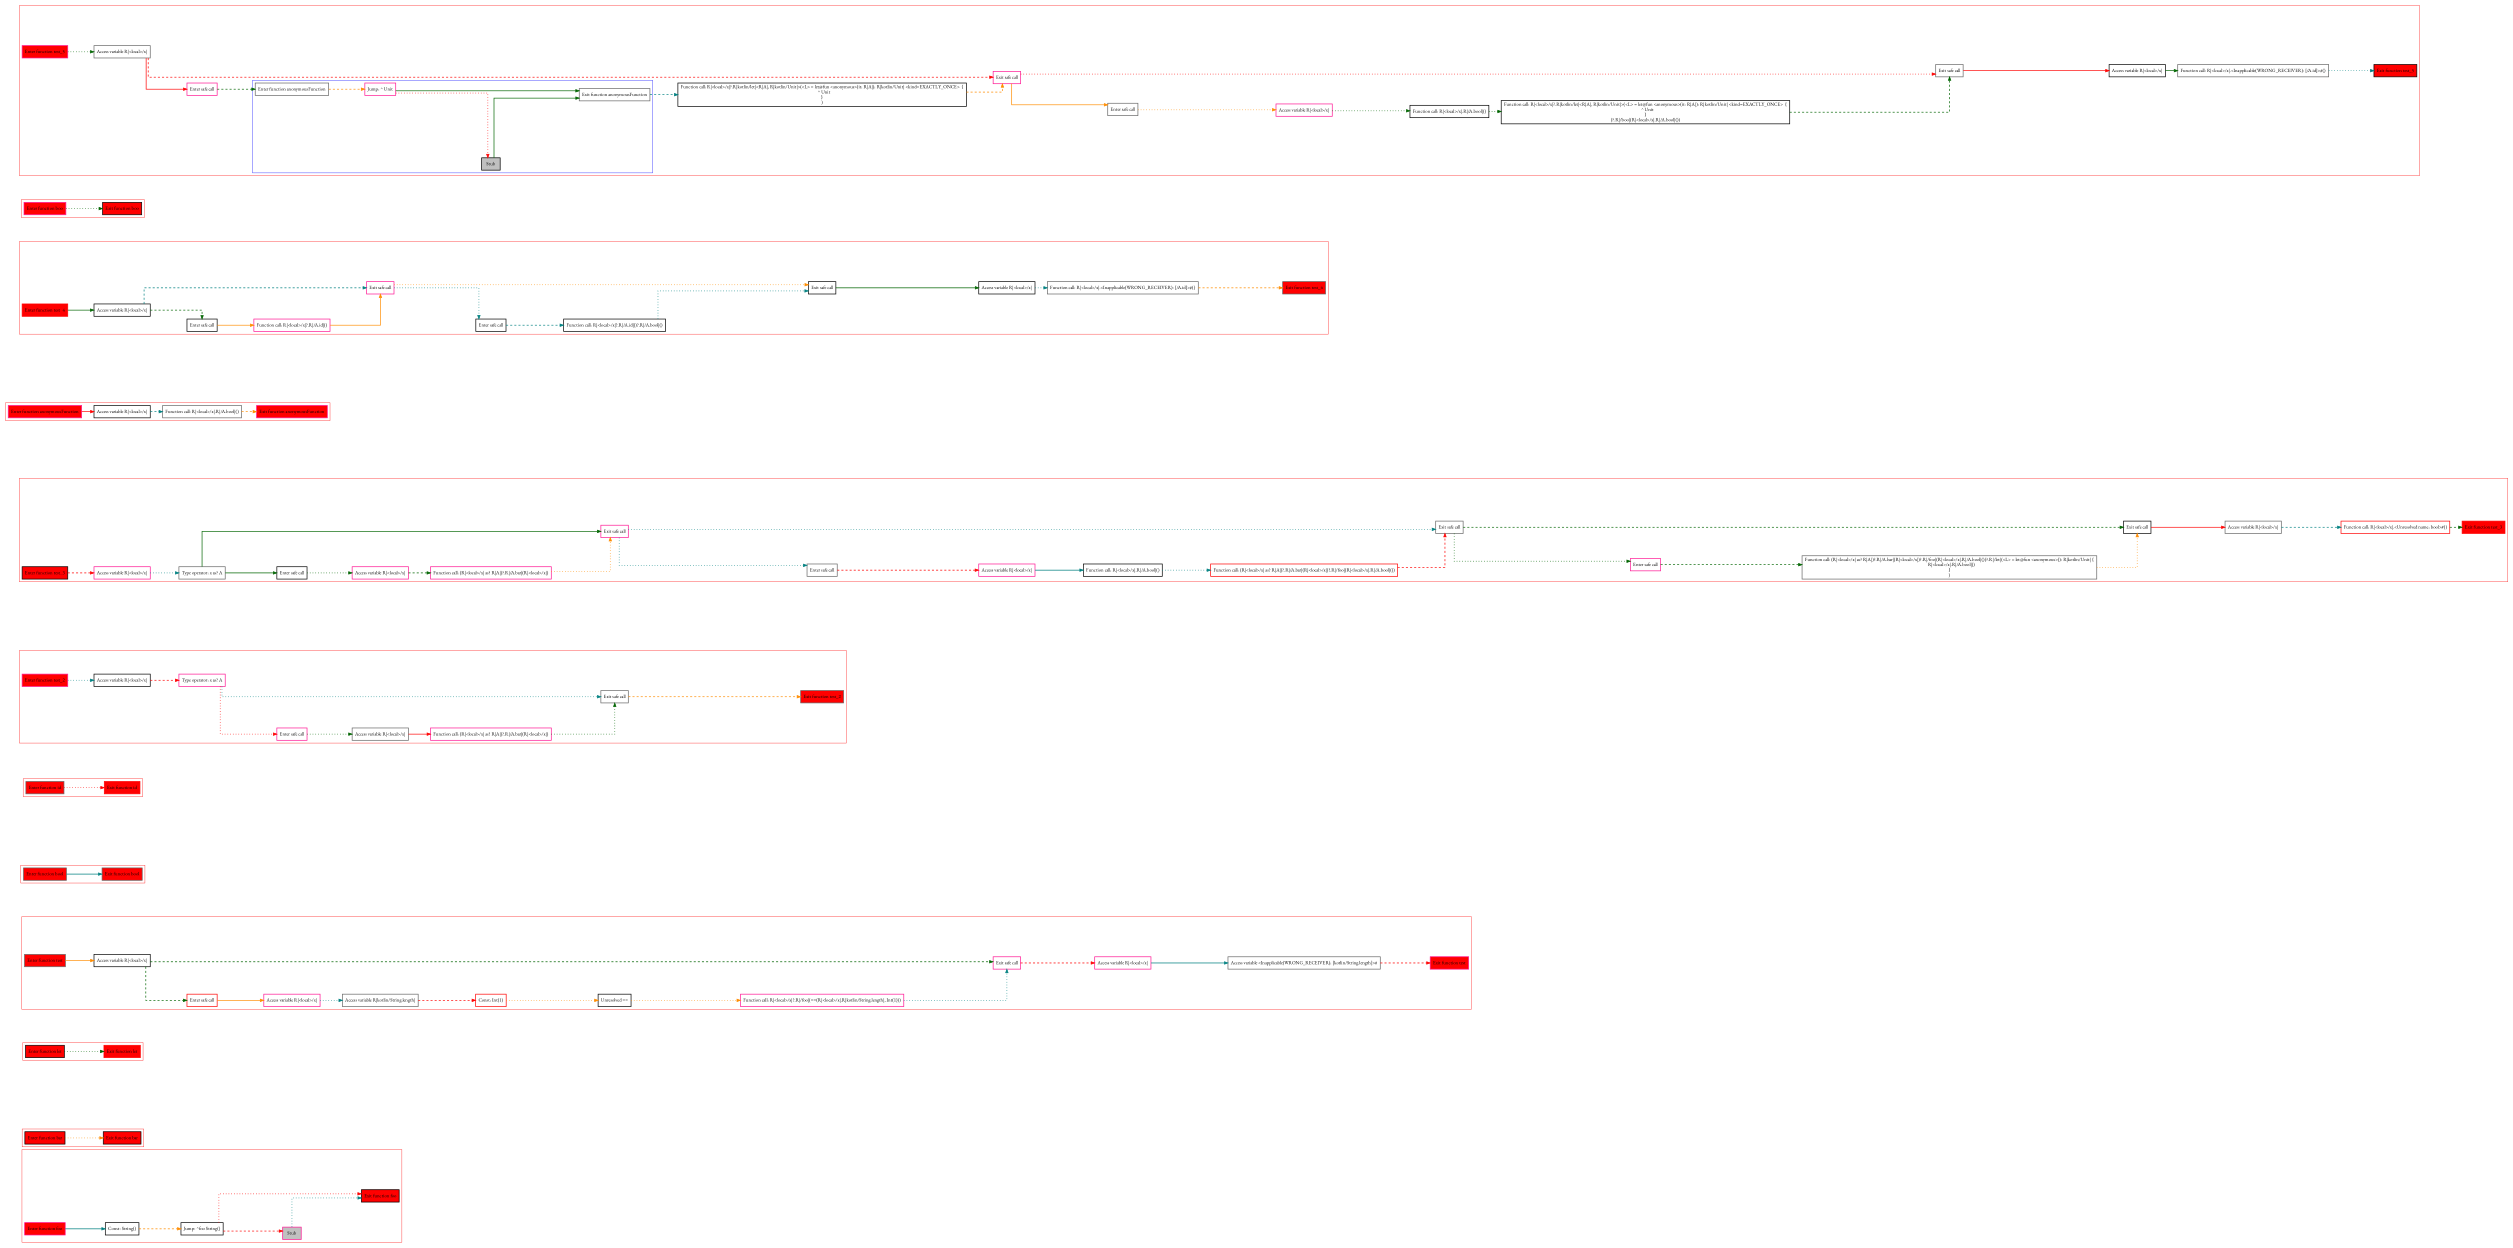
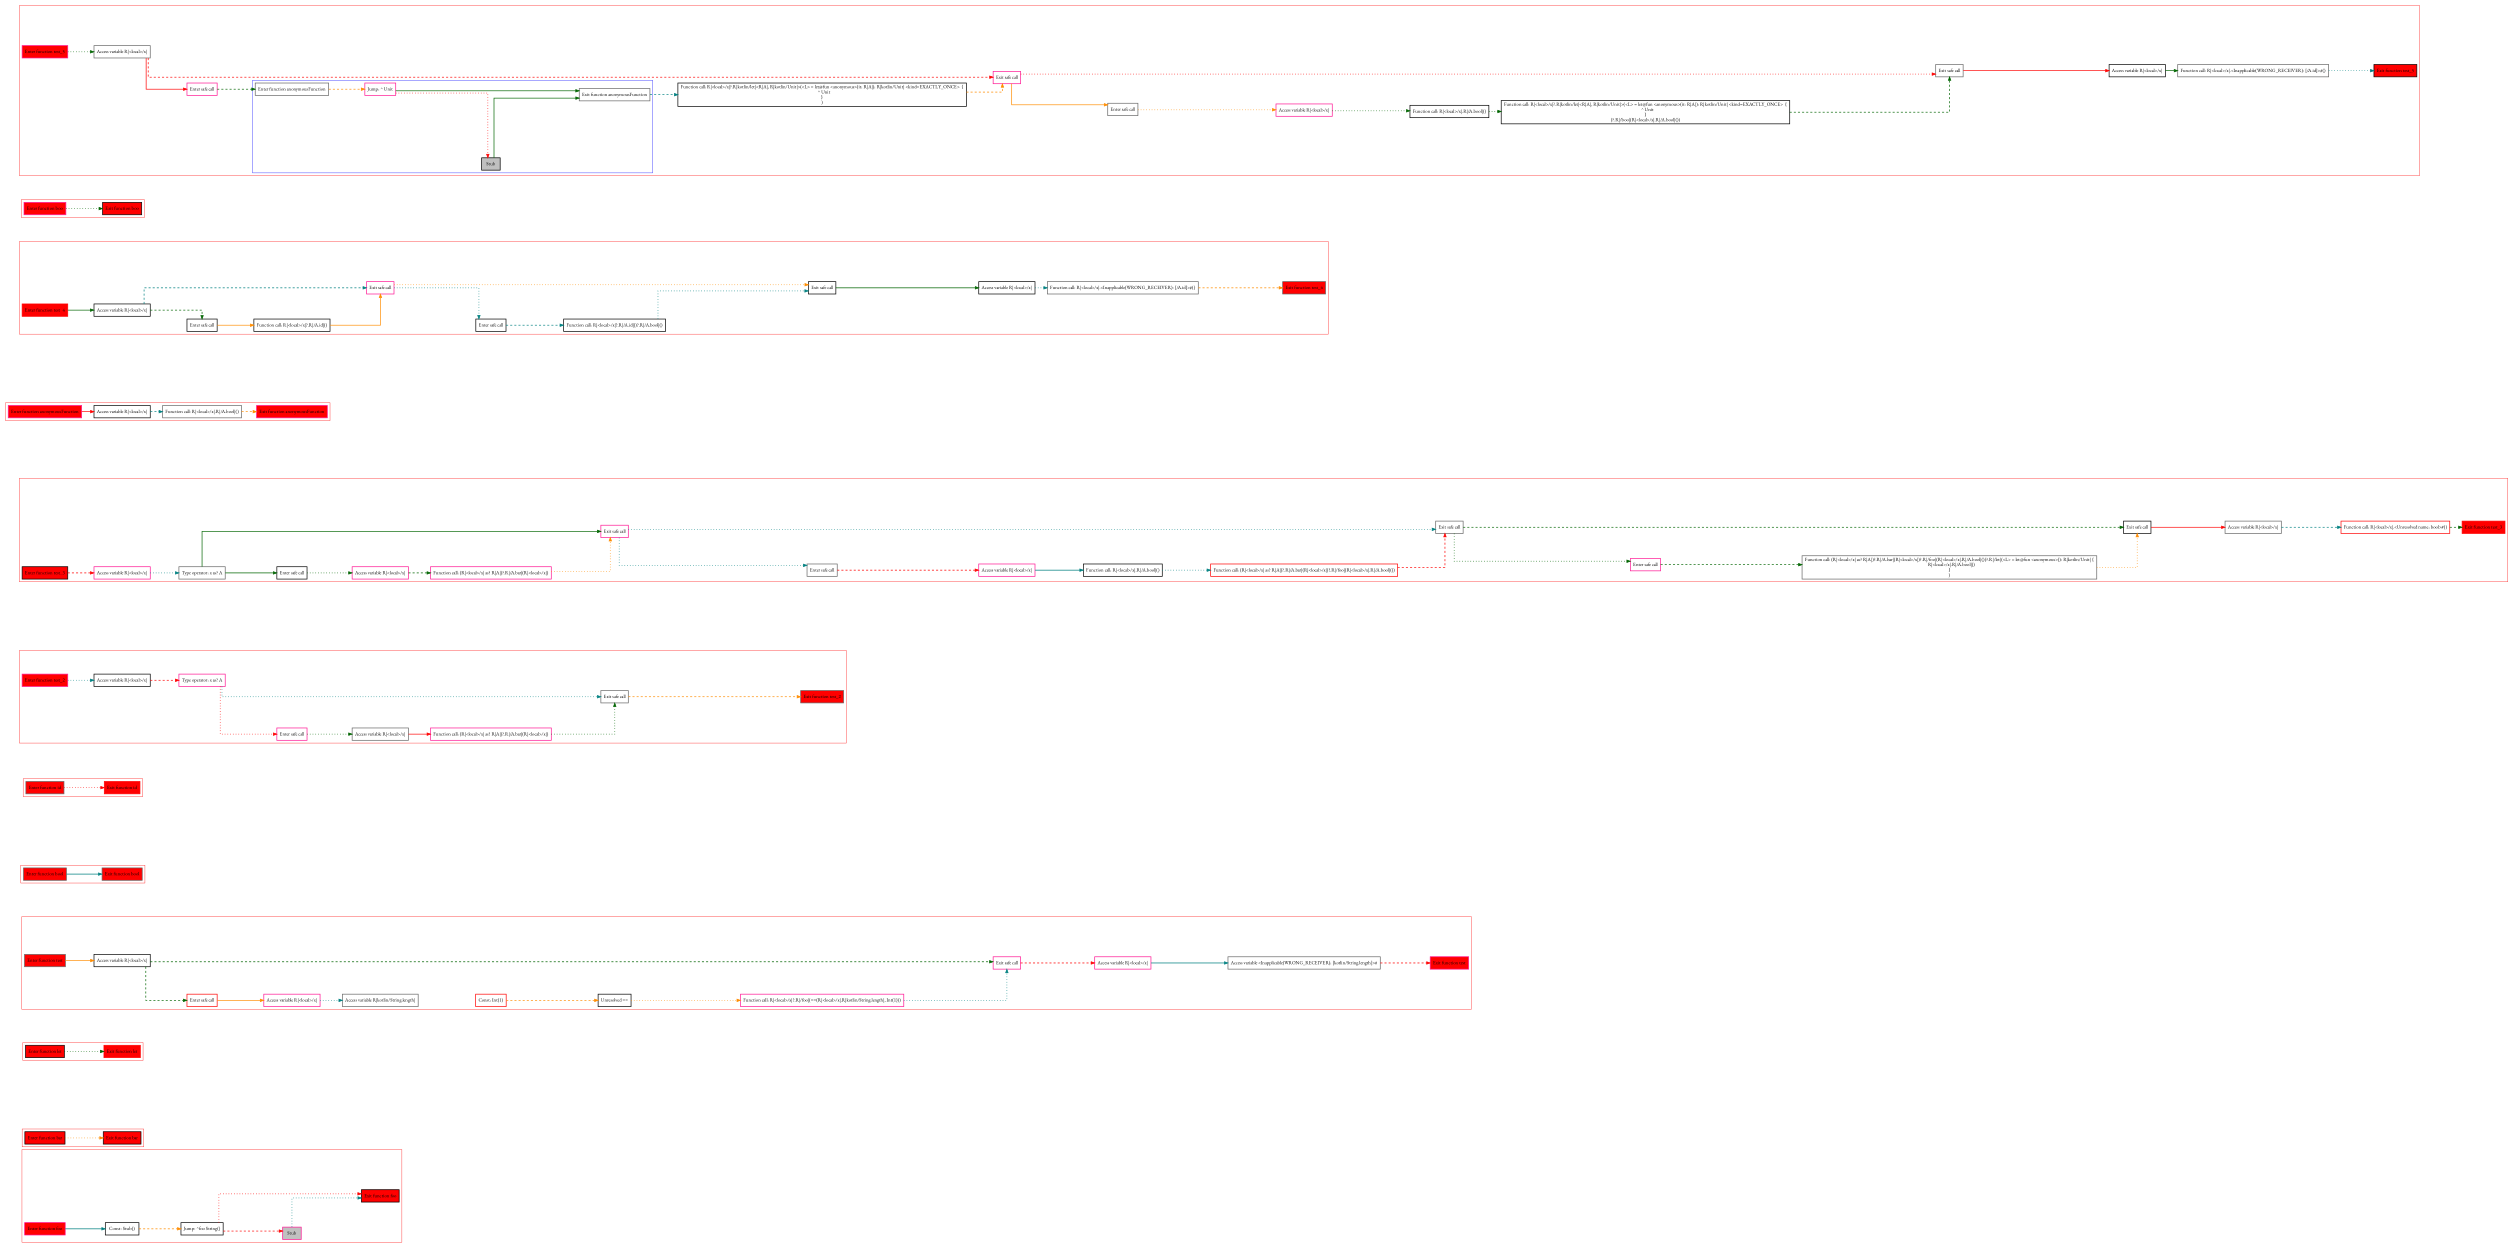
(292, 325) -> (292, 325)
(445, 1000) -> none
(550, 1000) -> (550, 1000)
(122, 1229) -> (122, 1229)
